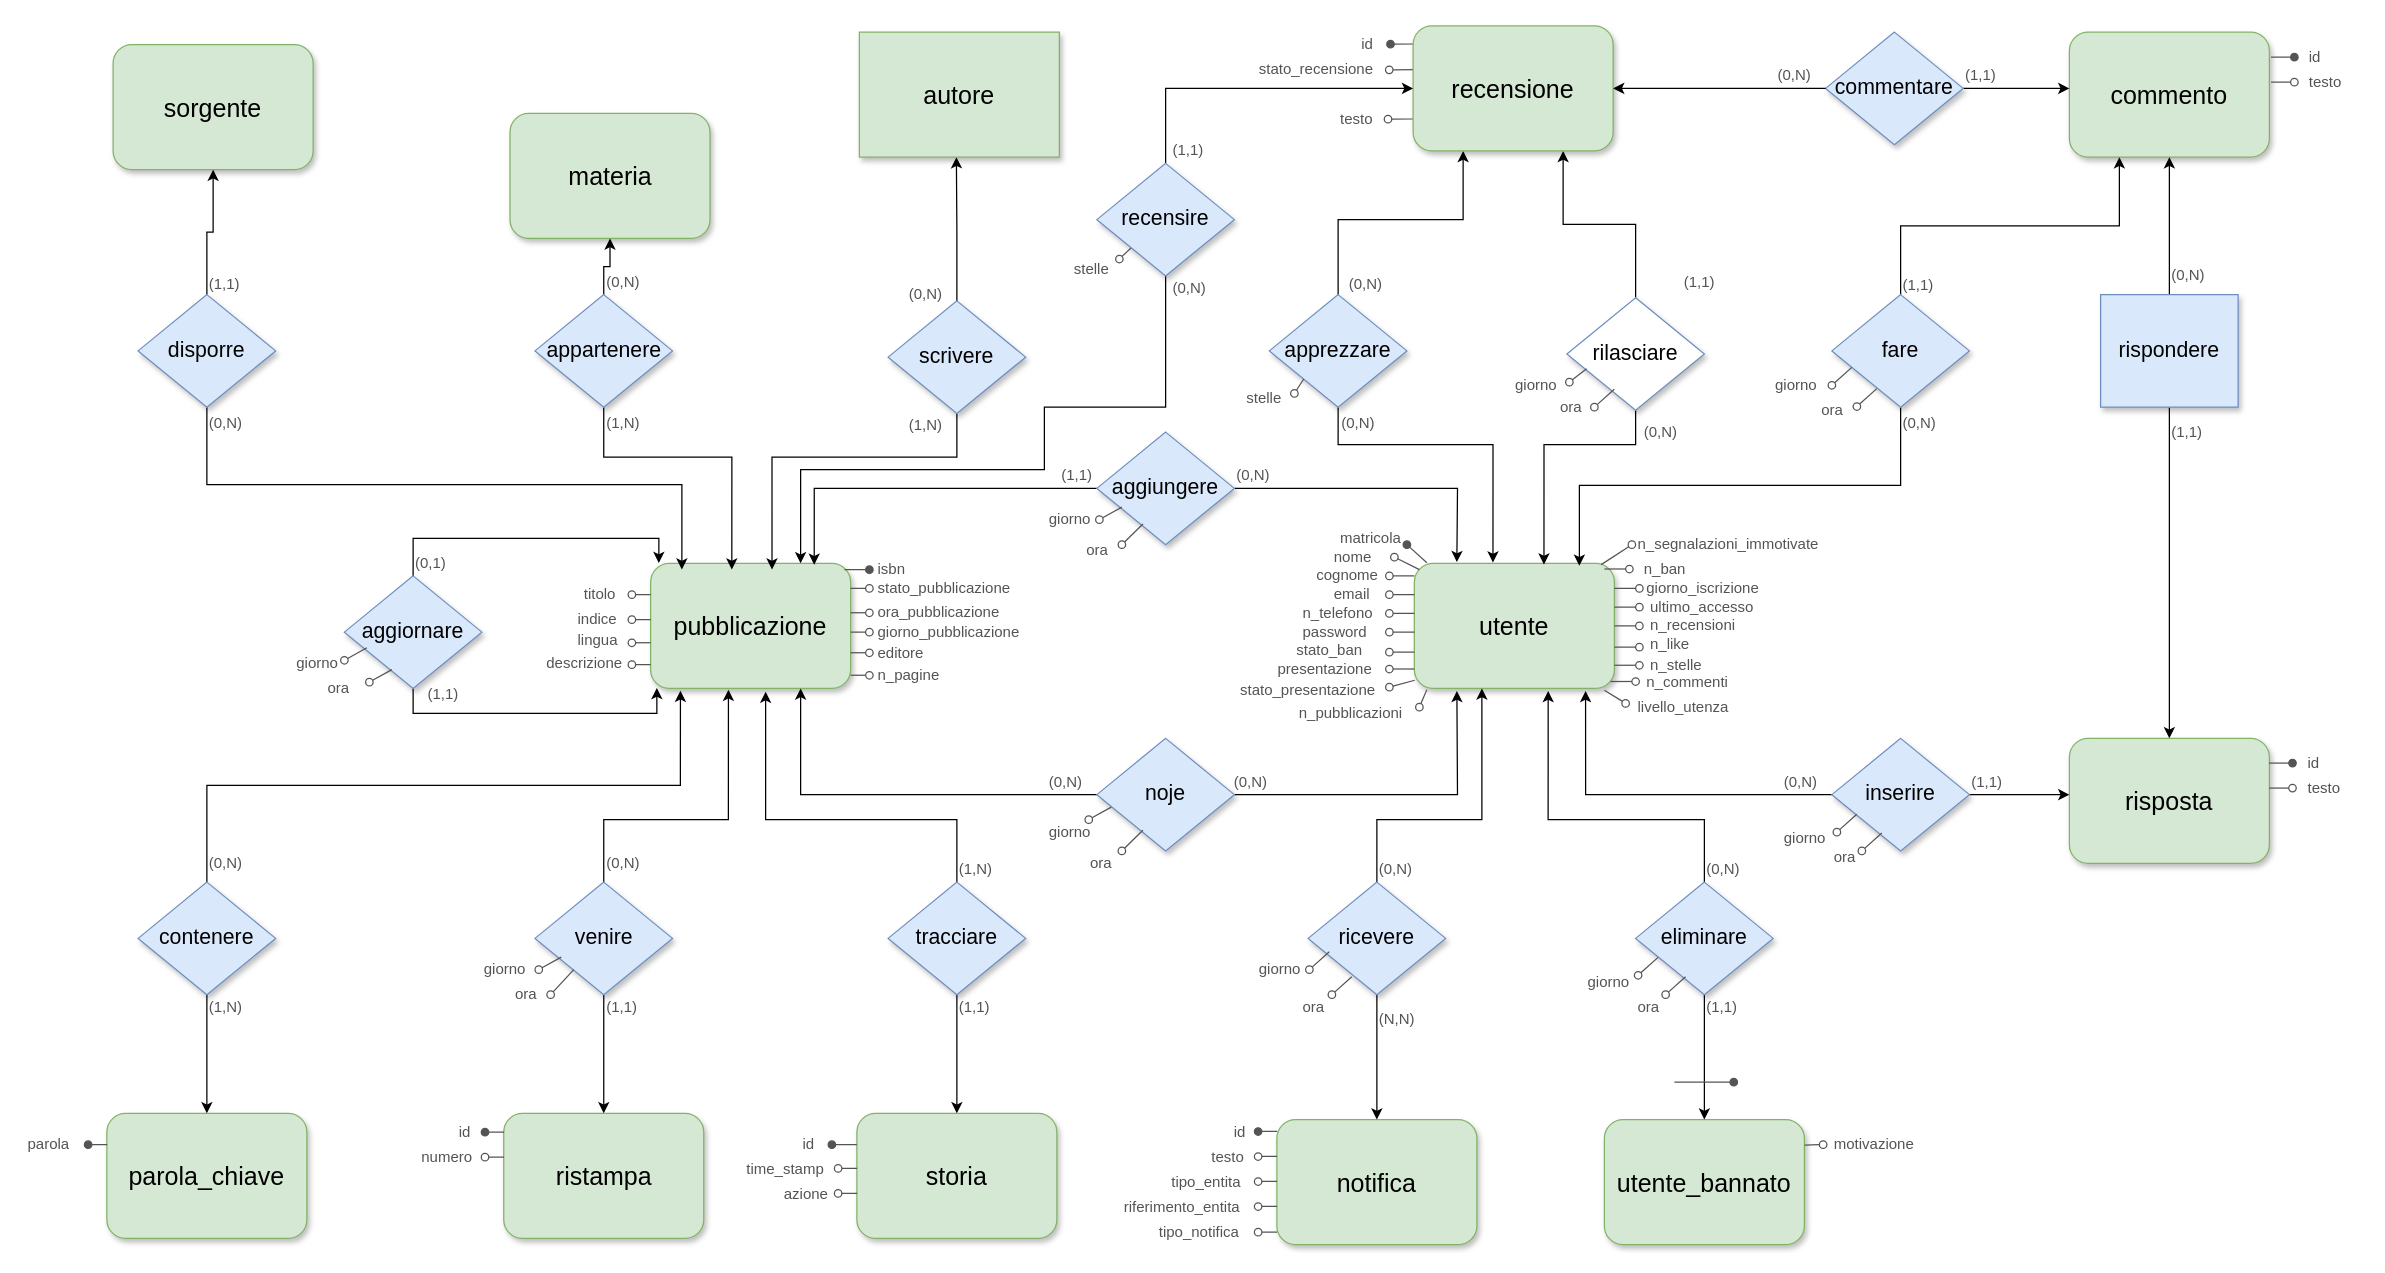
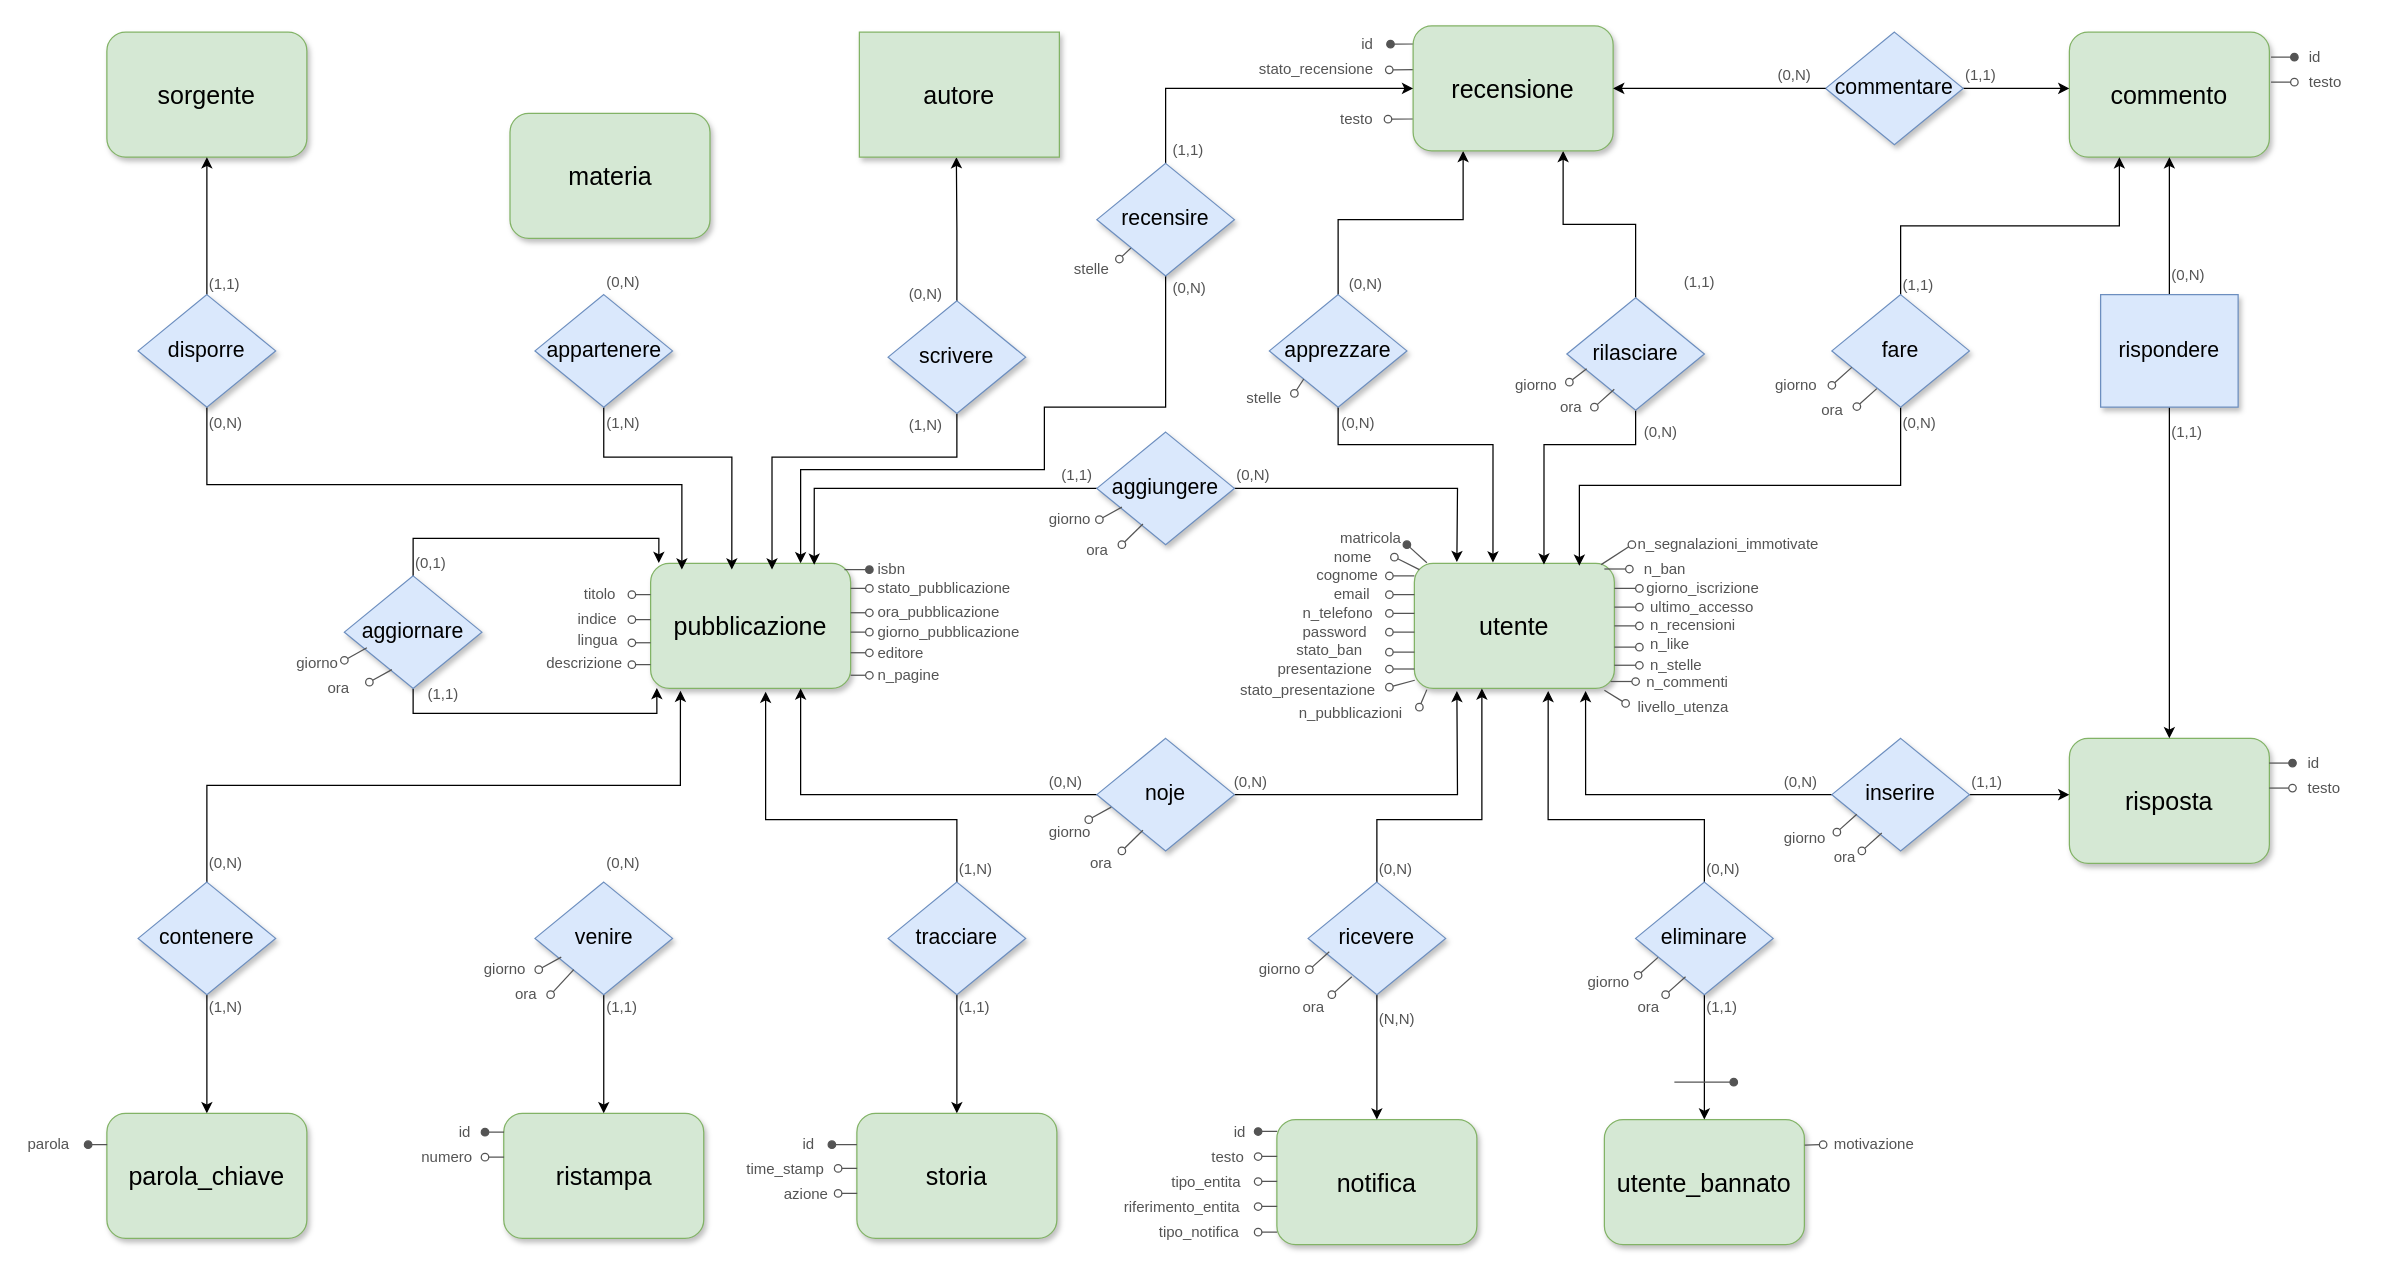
(213, 107) -> (207, 94)
(604, 267) -> none
(1636, 354) -> (1636, 354)
(695, 819) -> none
